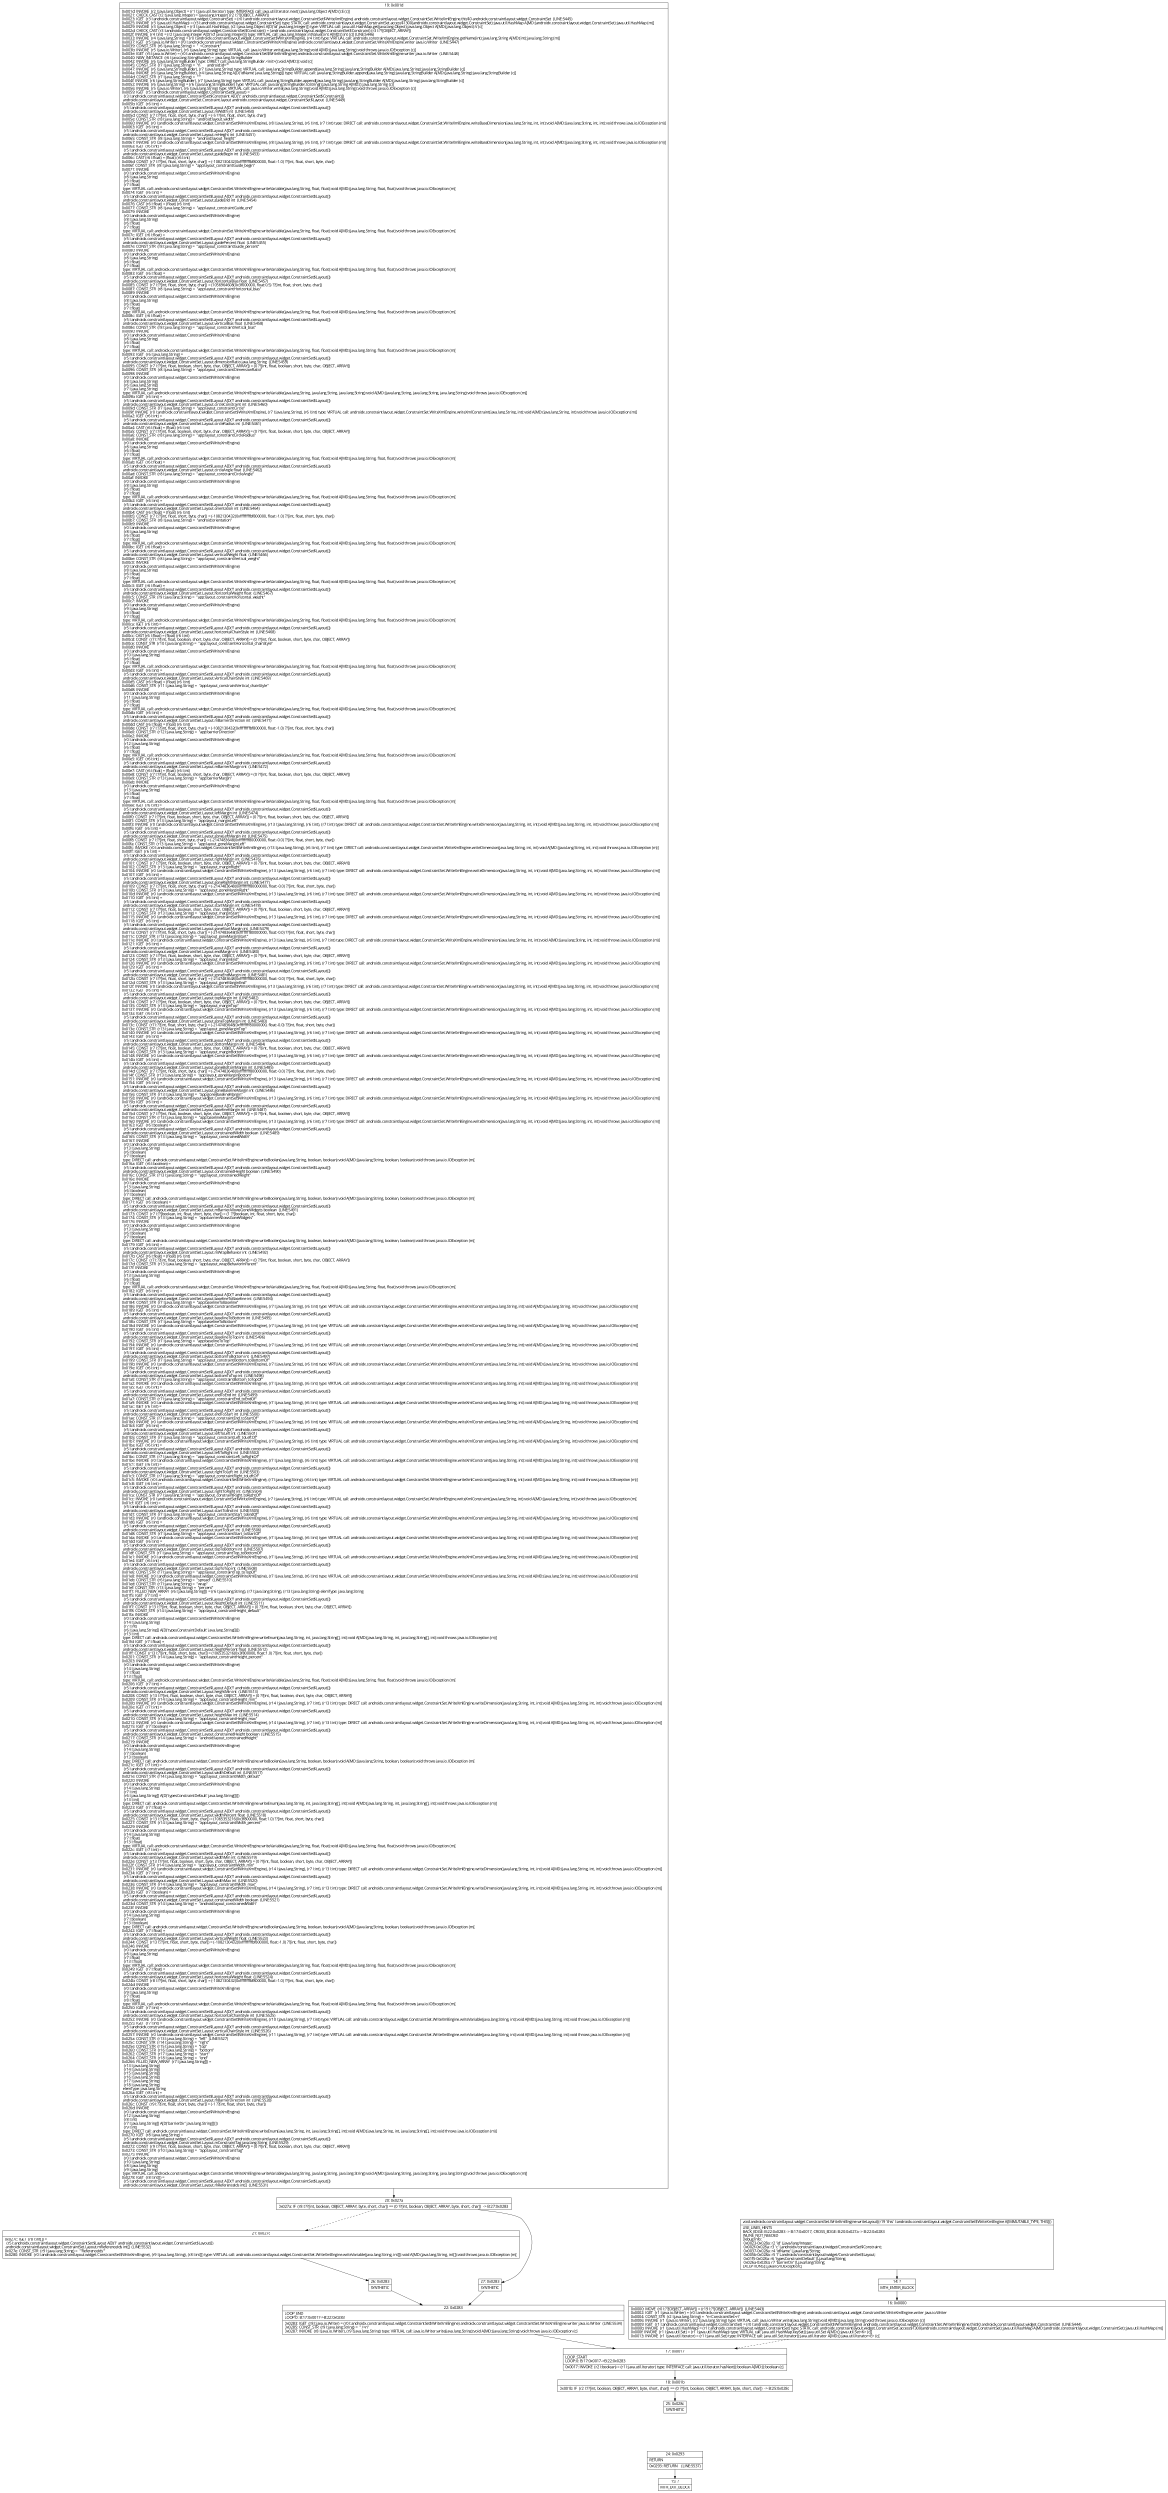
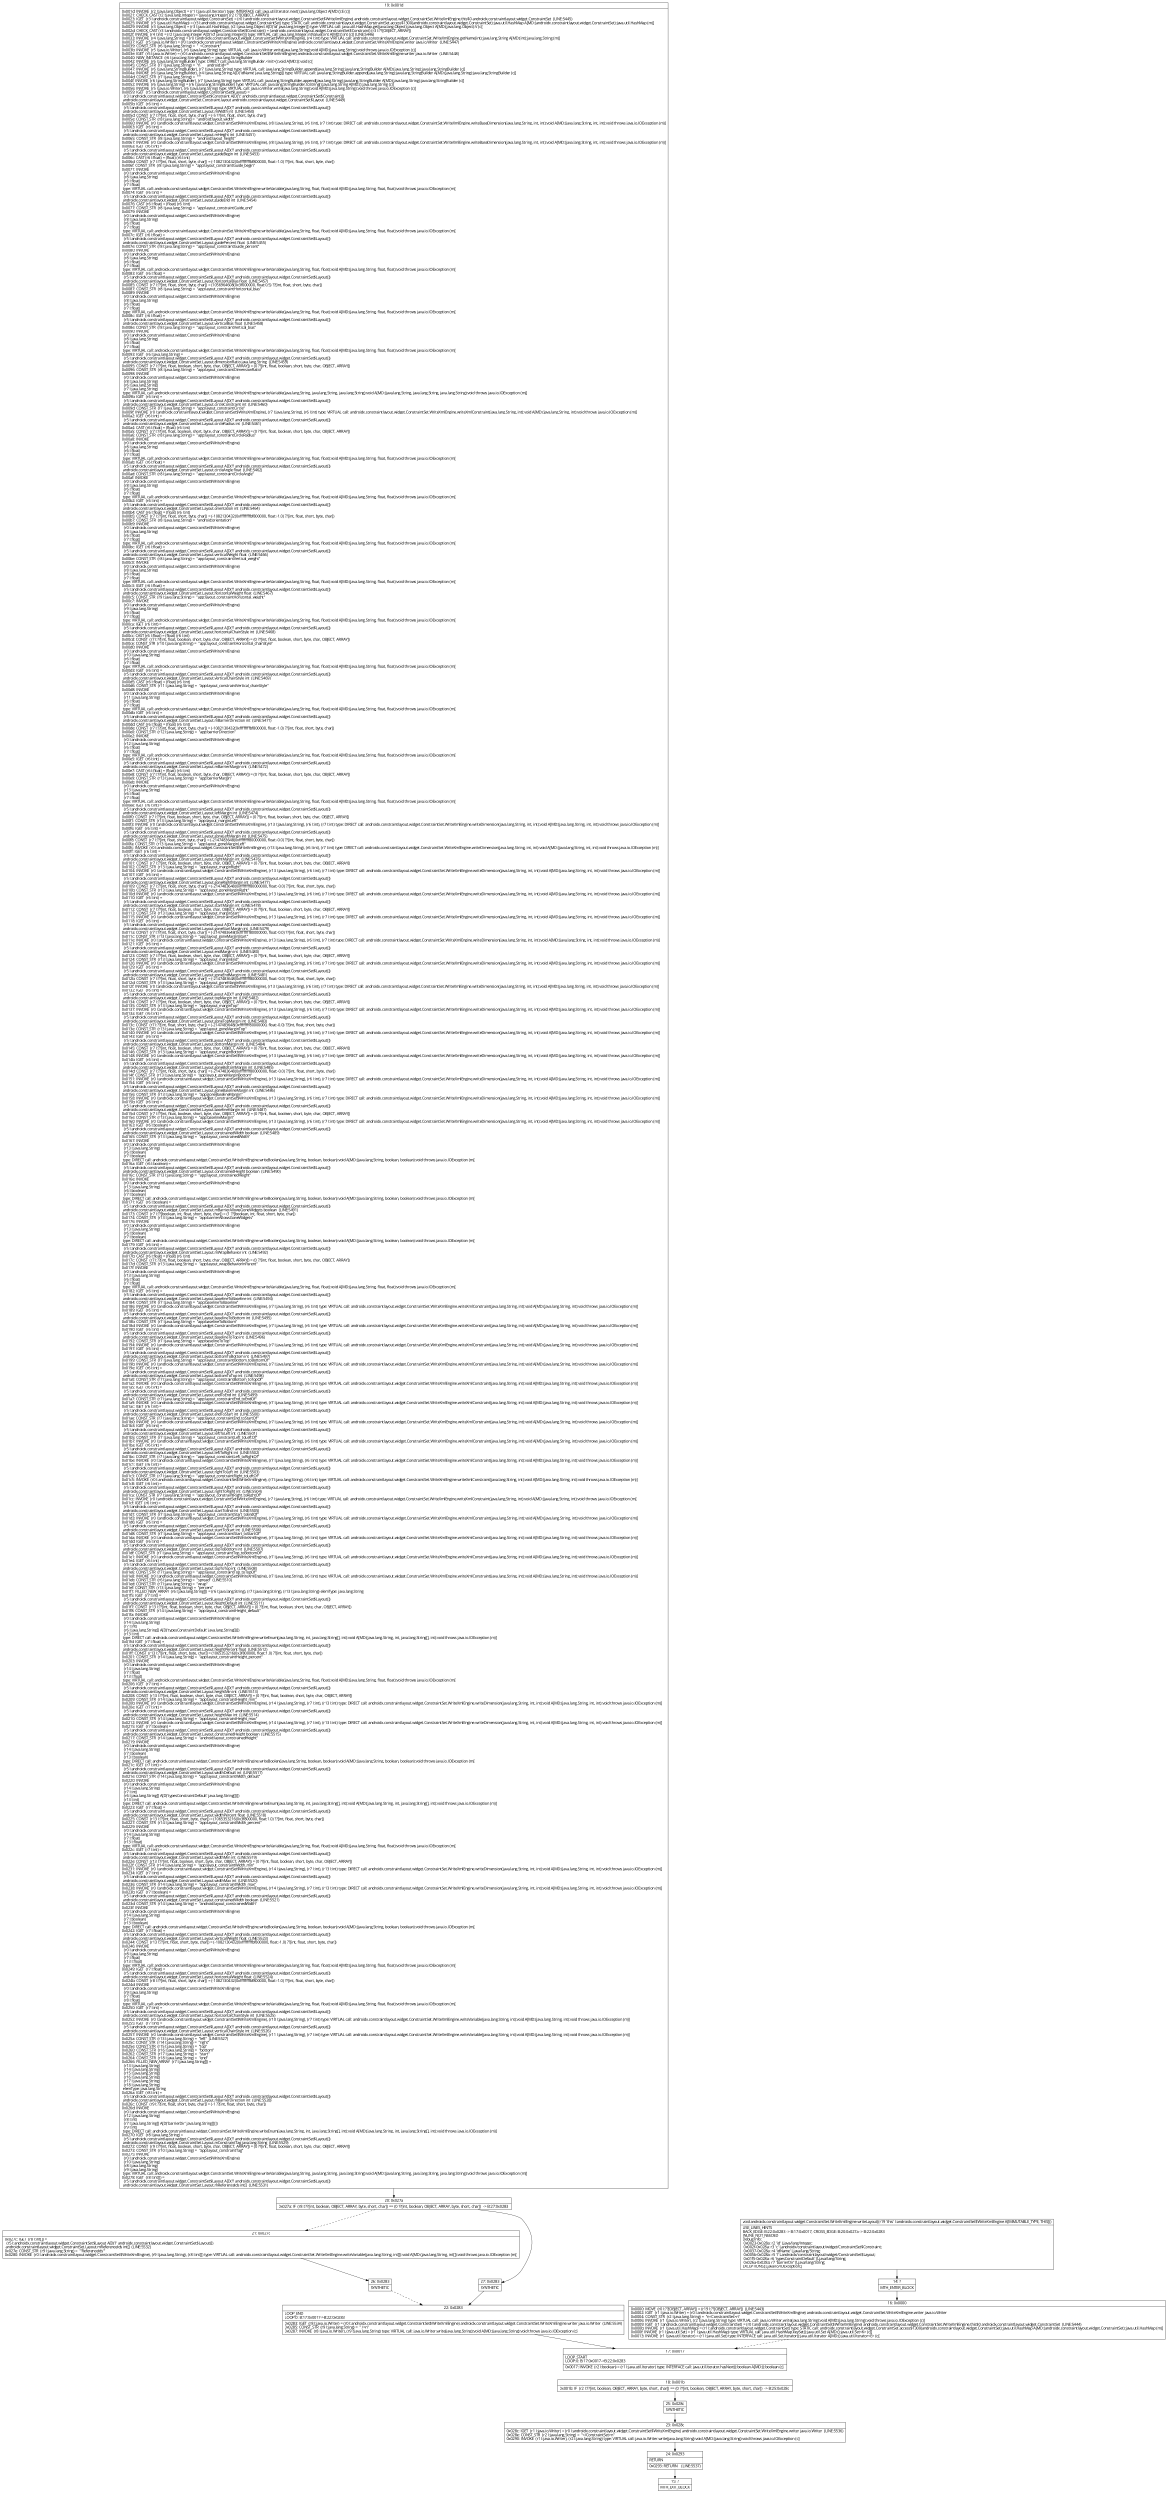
(406, 2297) -> (406, 2297)
(675, 2374) -> none
none -> (675, 2432)
